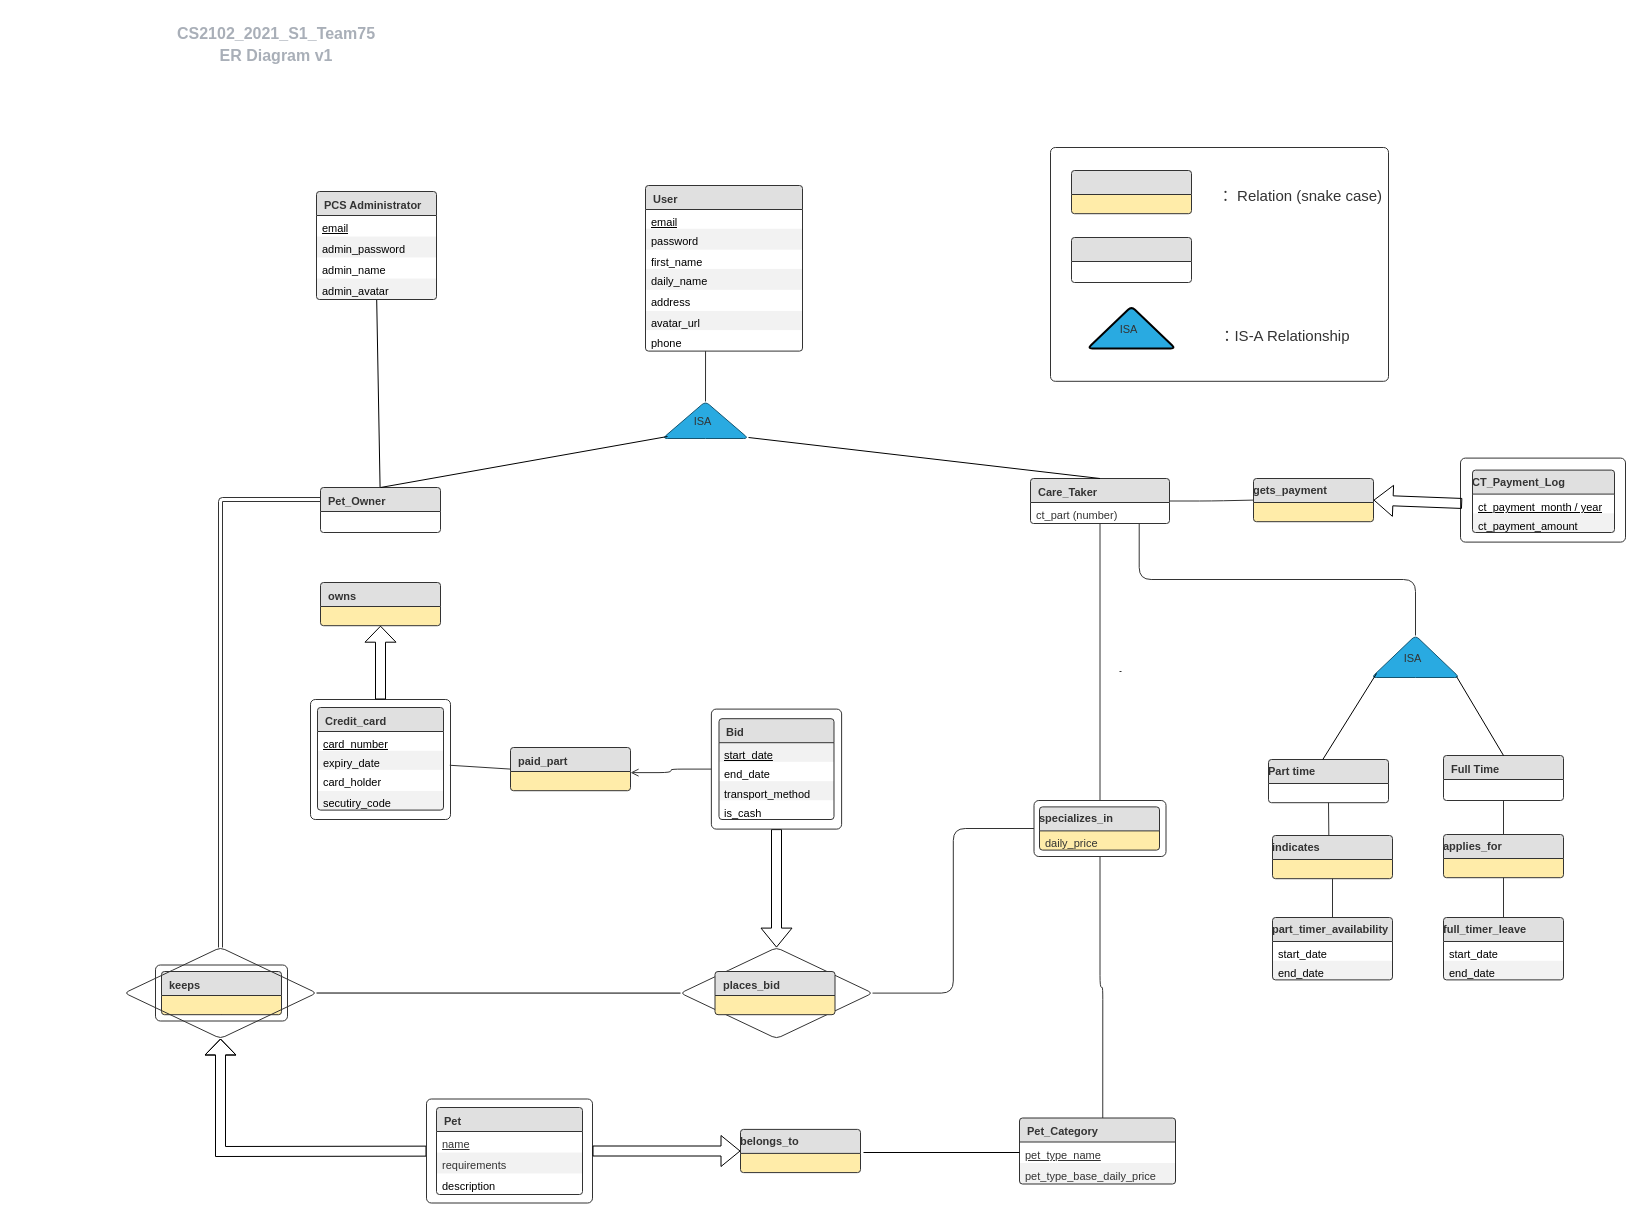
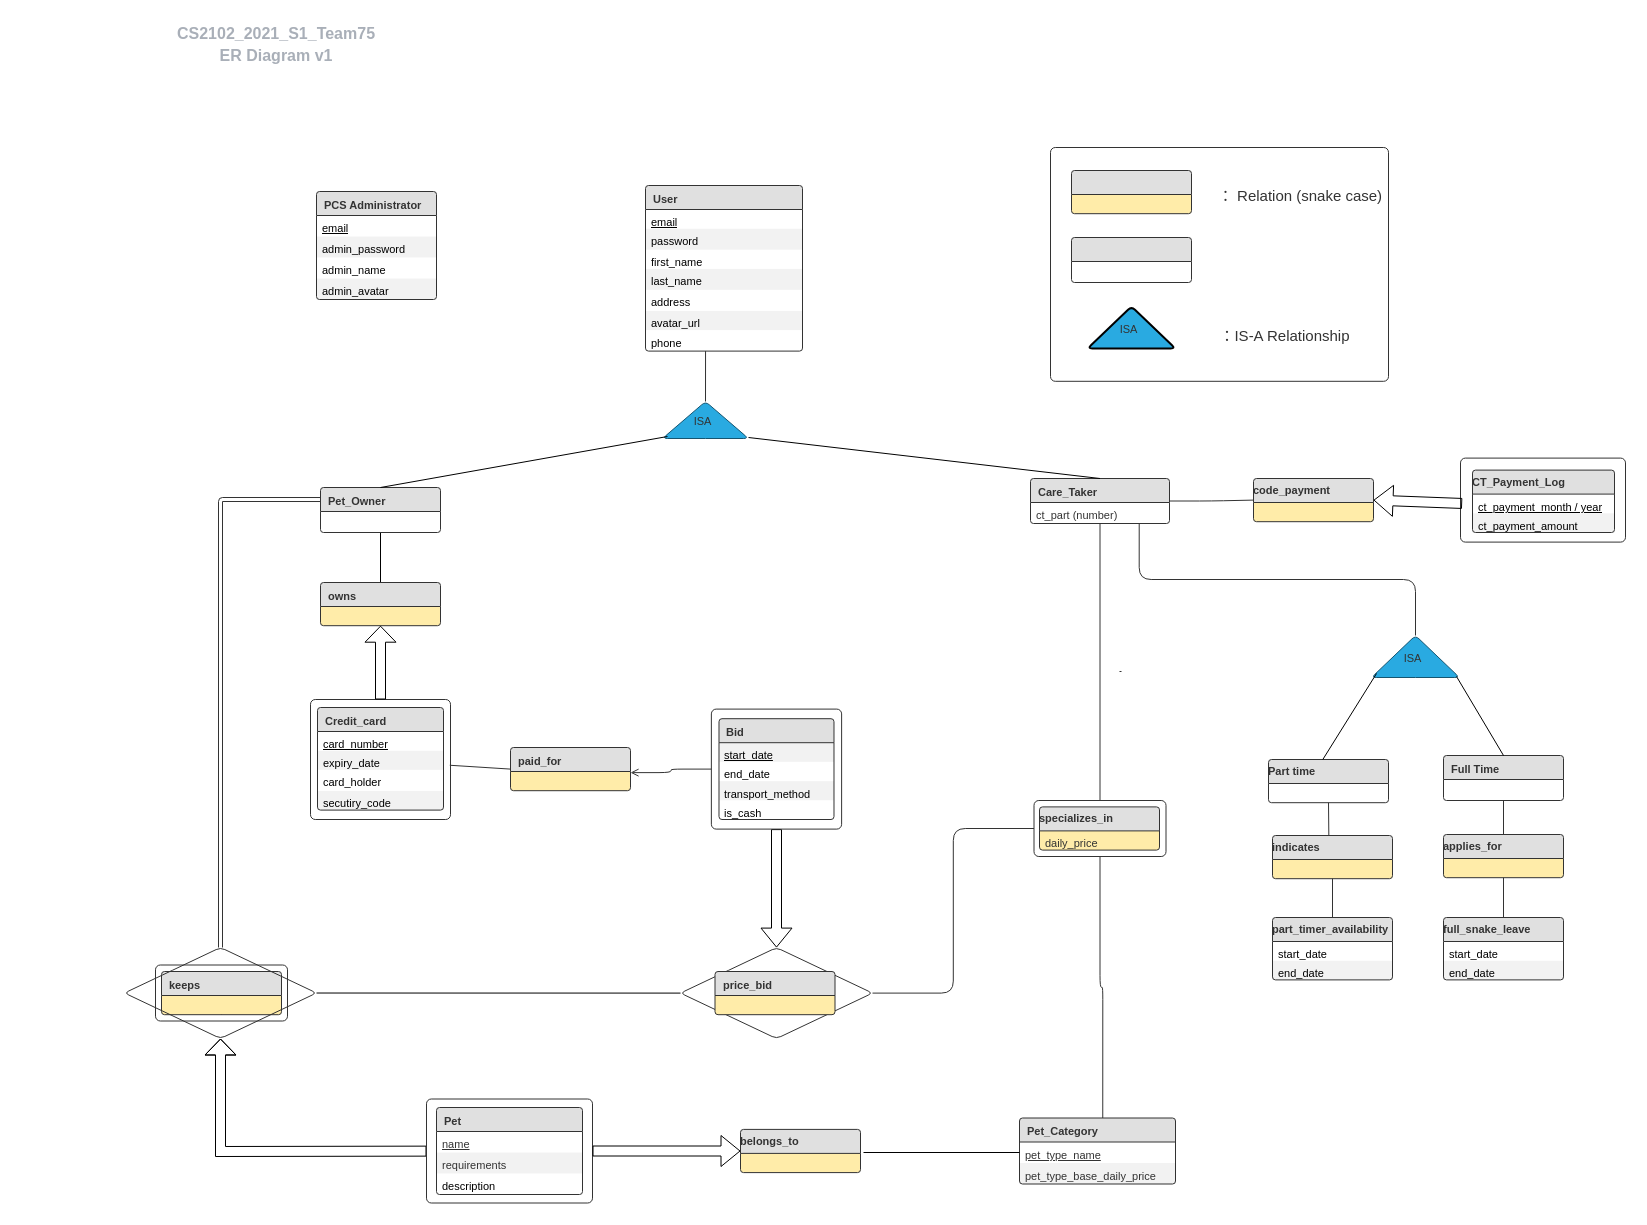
(679, 282) -> (678, 282)
(378, 393) -> (381, 558)
(1290, 491) -> (1290, 491)
(545, 762) -> (542, 762)
(1487, 930) -> (1488, 930)
(751, 986) -> (748, 986)
